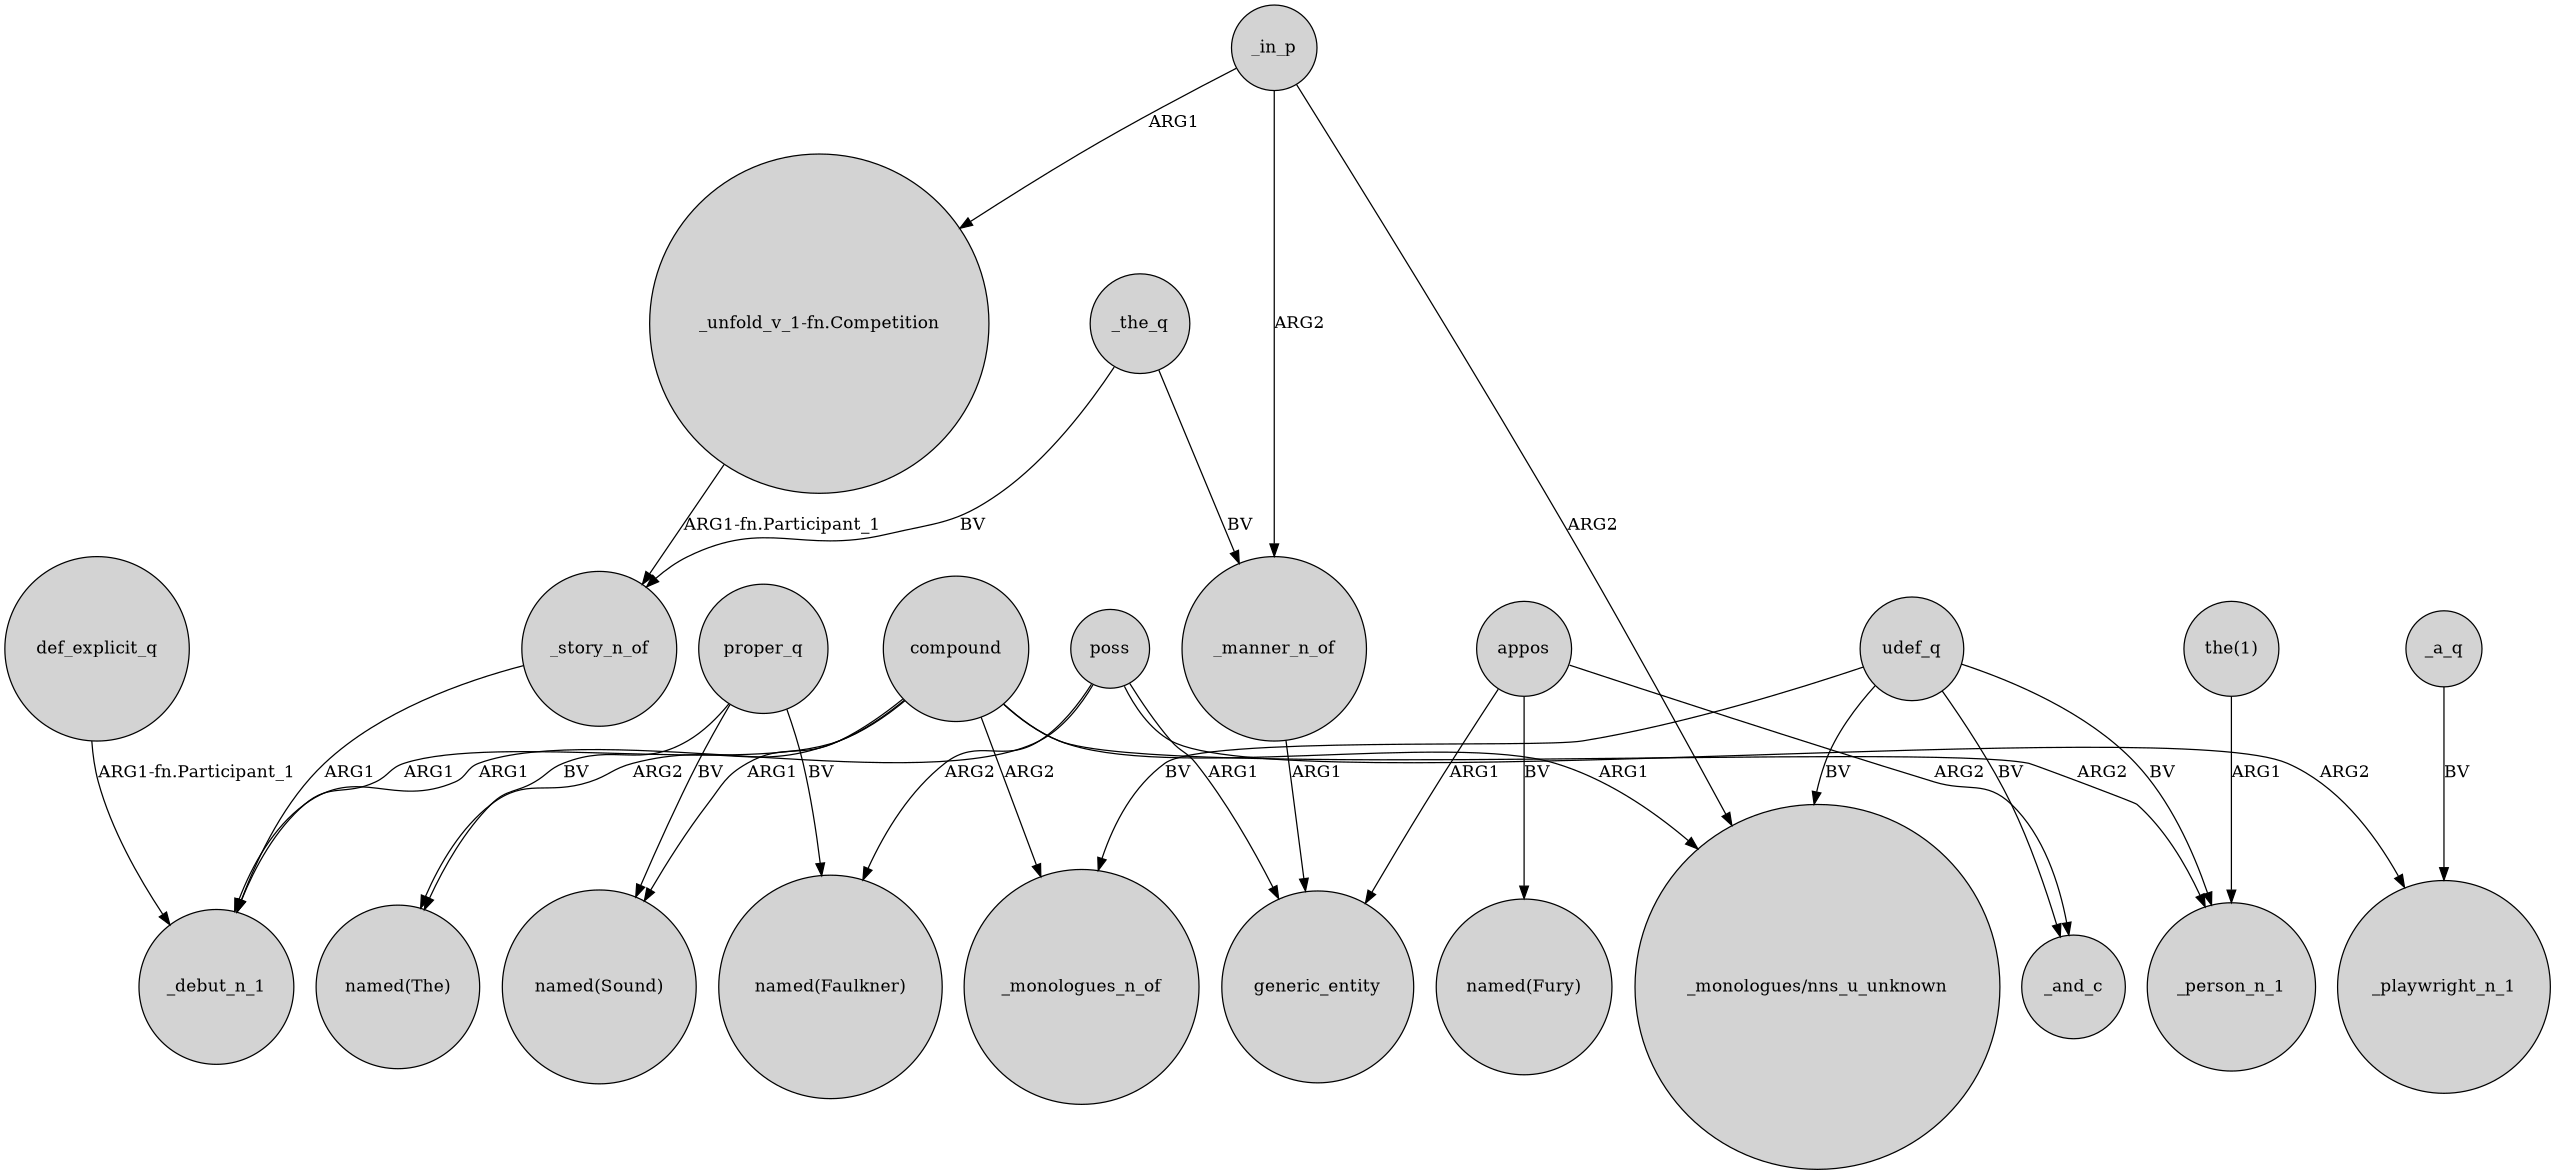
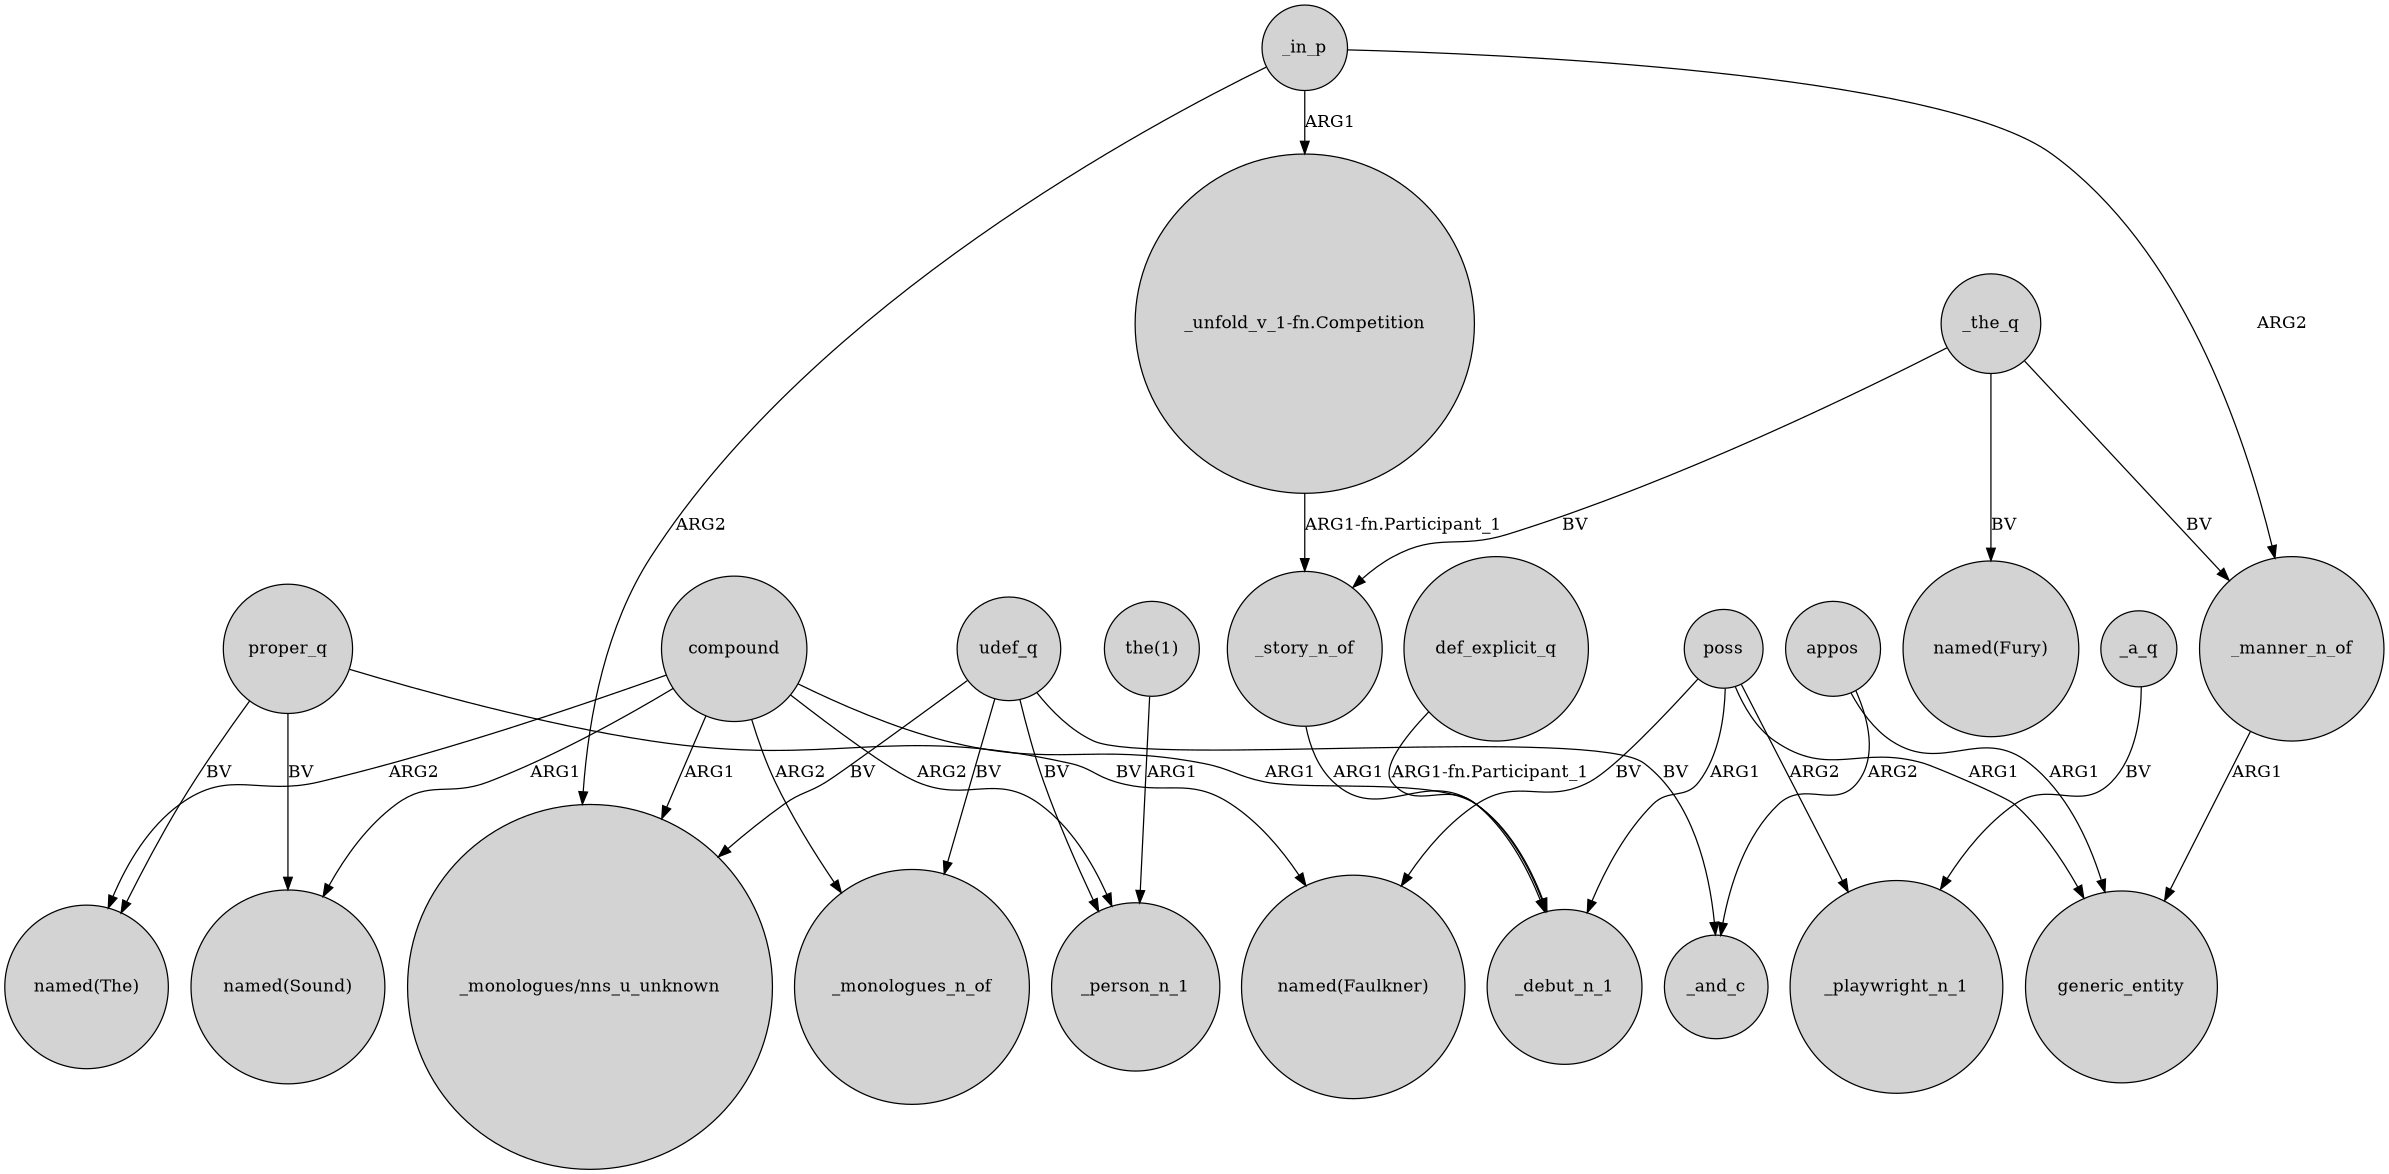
(970, 773) -> (1629, 773)
(1524, 791) -> (1991, 461)
